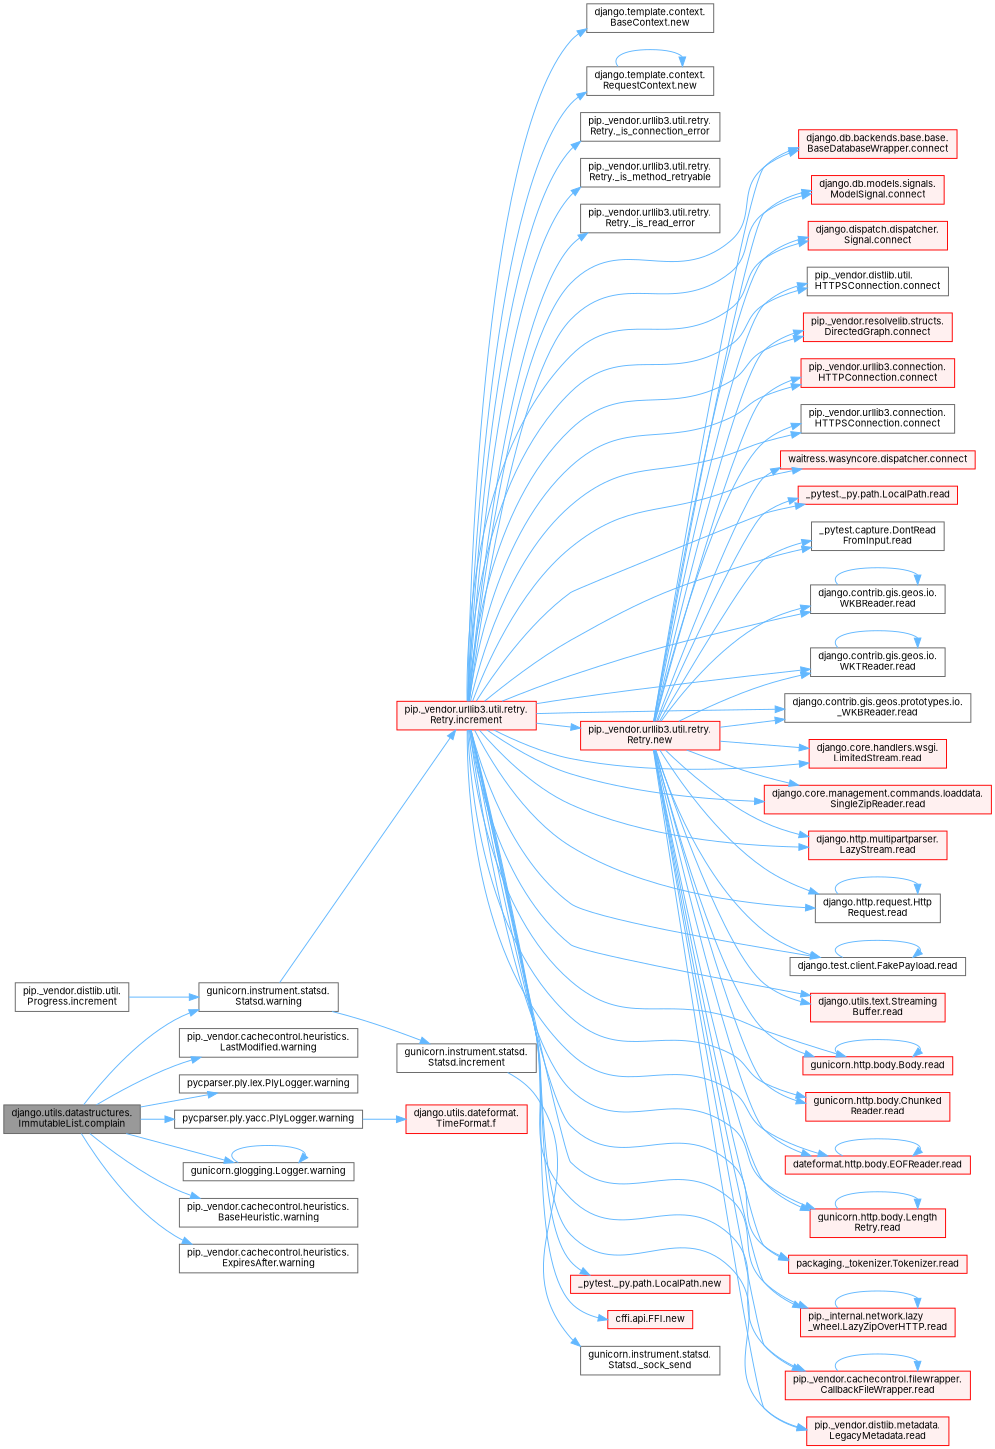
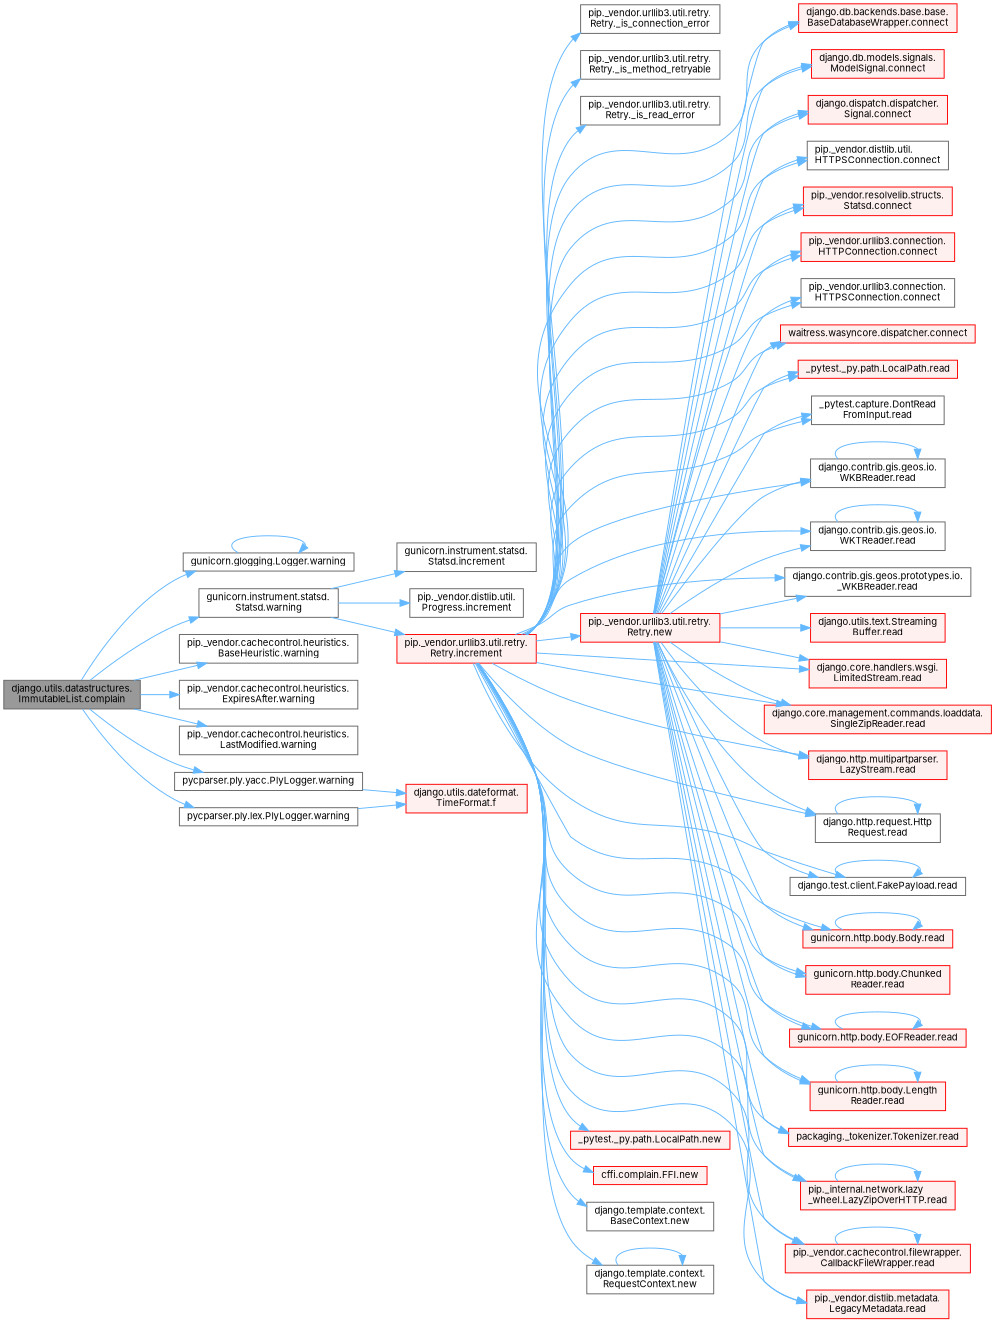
(878, 327) -> (878, 201)
none -> (377, 807)
(568, 942) -> none
(159, 997) -> (369, 603)
(878, 1165) -> (878, 1038)
(878, 1223) -> (878, 1096)
(650, 1320) -> (650, 1176)
(650, 1361) -> none
